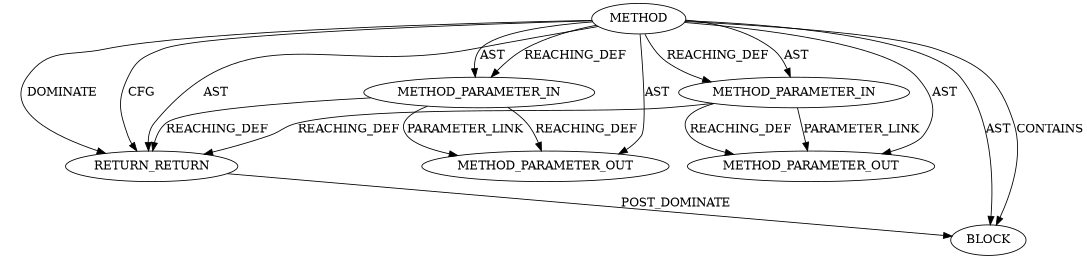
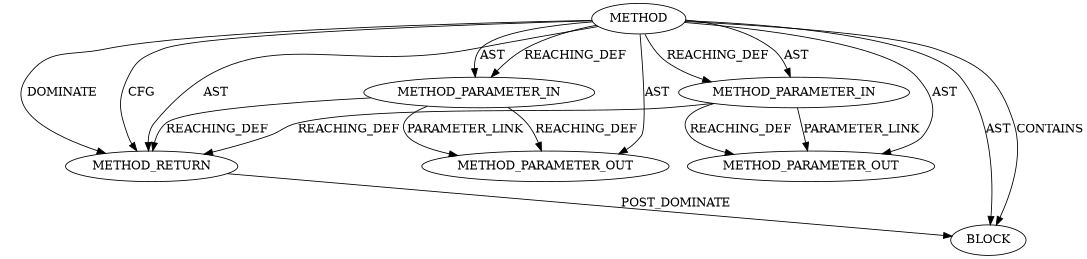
(152, 166) -> (152, 166)
